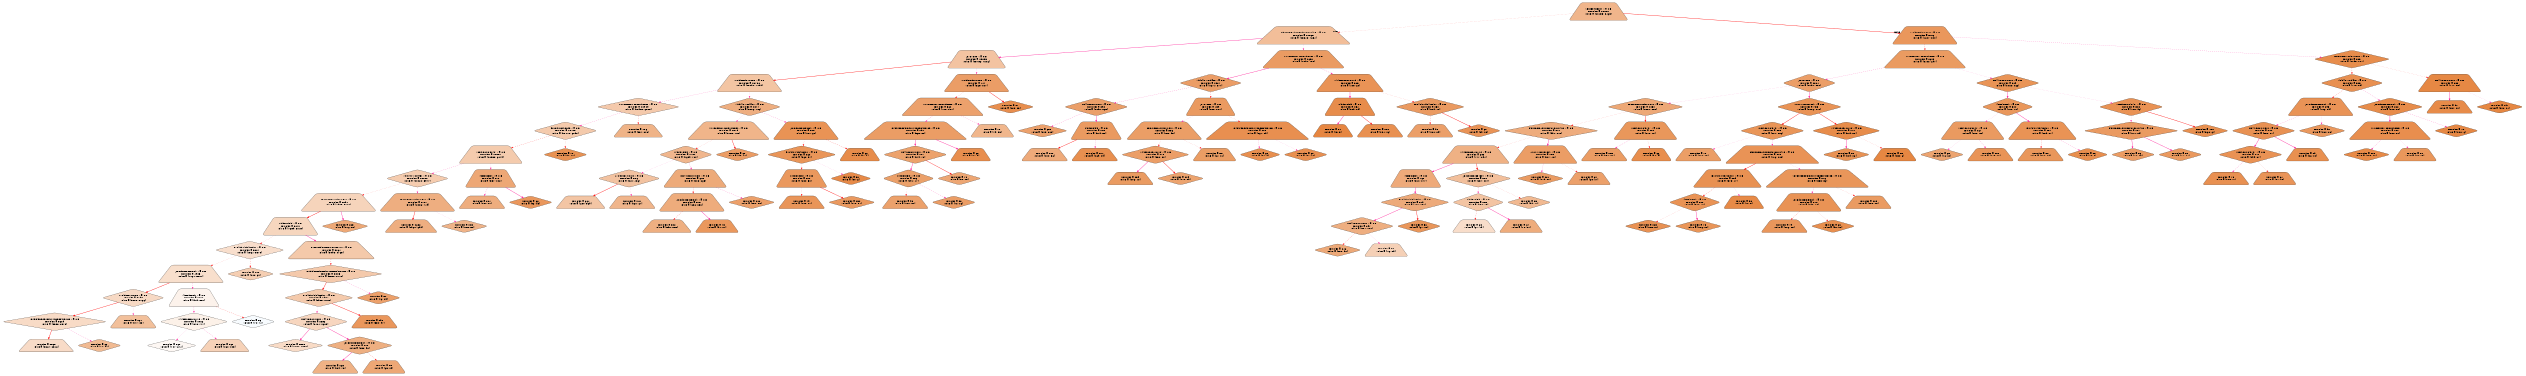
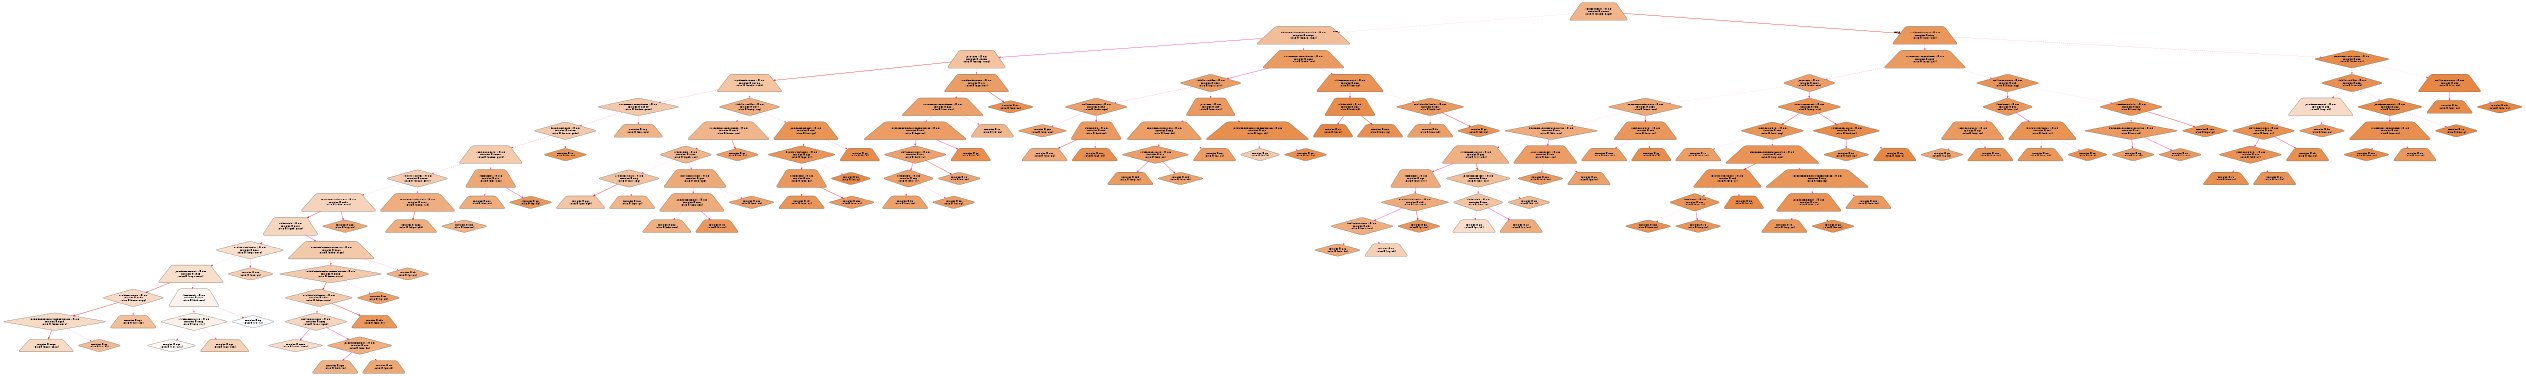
(2321, 107) -> (2321, 107)
(1260, 155) -> (1260, 155)
none -> (408, 274)
